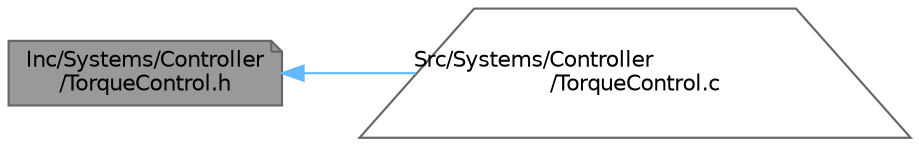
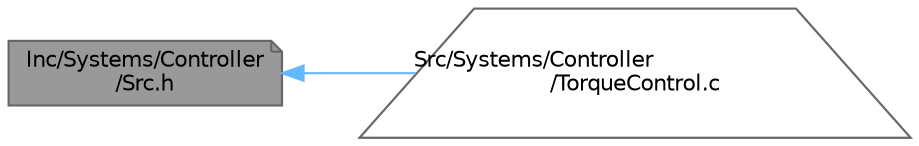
(145, 73) -> (145, 73)
